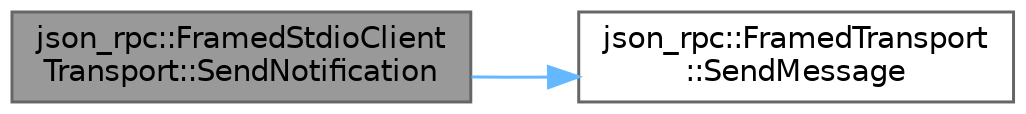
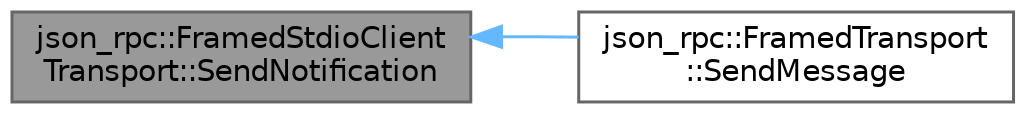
(510, 77) -> (540, 37)
